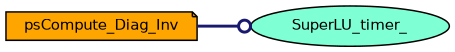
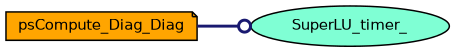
(102, 26) -> (102, 26)
